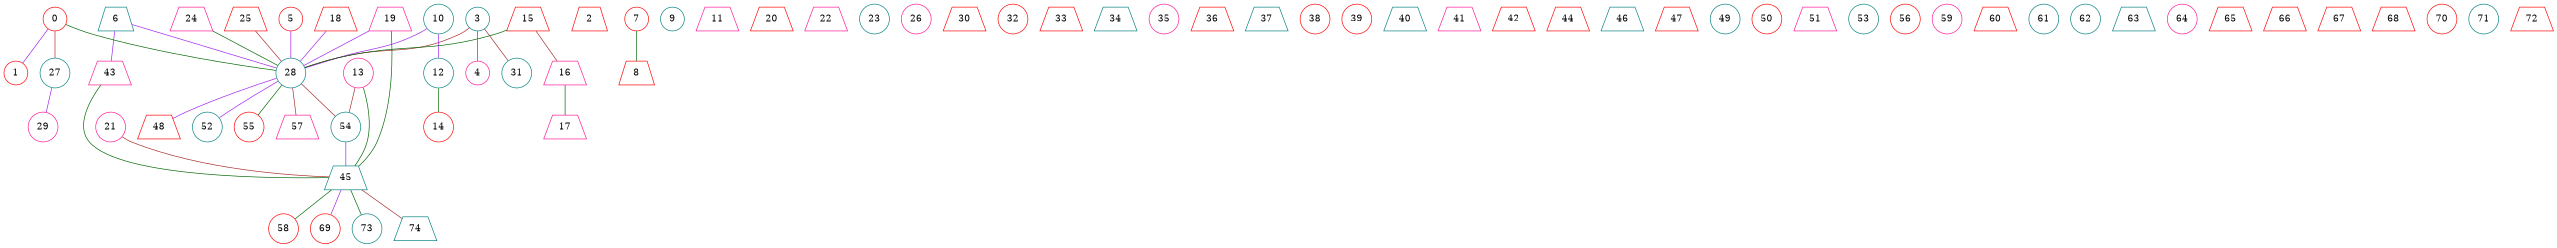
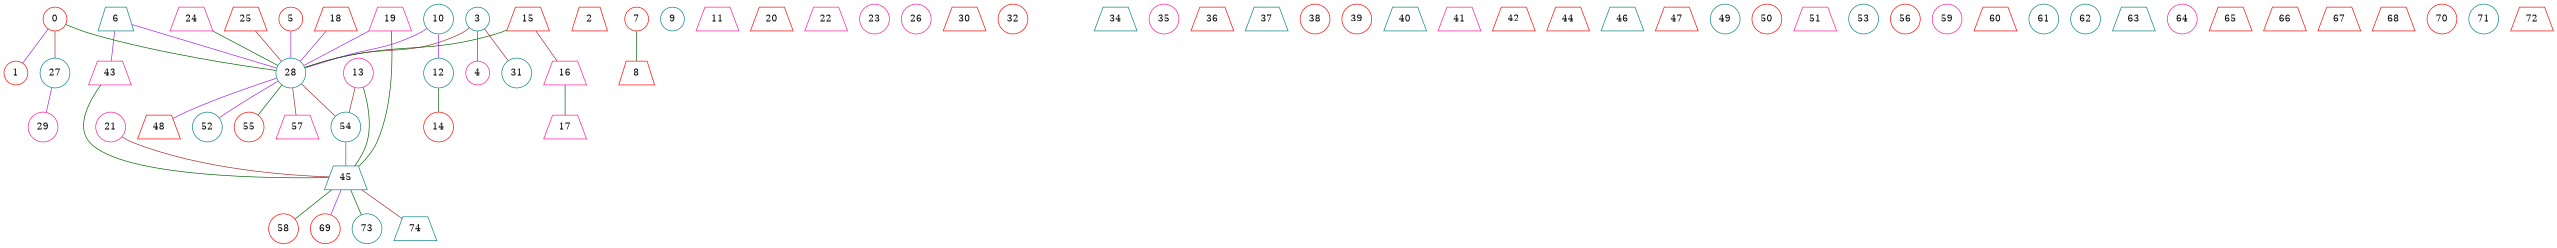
(875, 19) -> (875, 19)
(1061, 19) -> none
